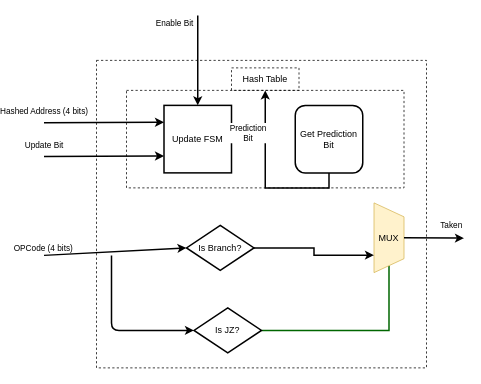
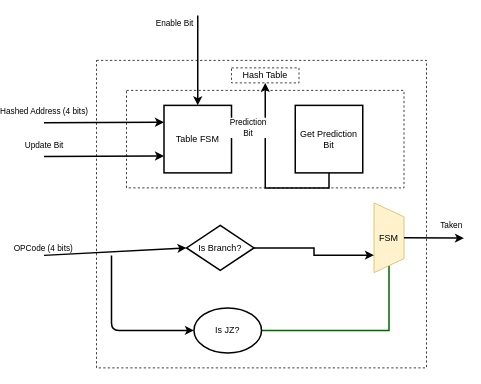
(265, 79) -> (265, 75)
(198, 139) -> (198, 139)
(329, 139) -> (329, 139)
(389, 238) -> (389, 238)
(228, 330) -> (228, 330)
